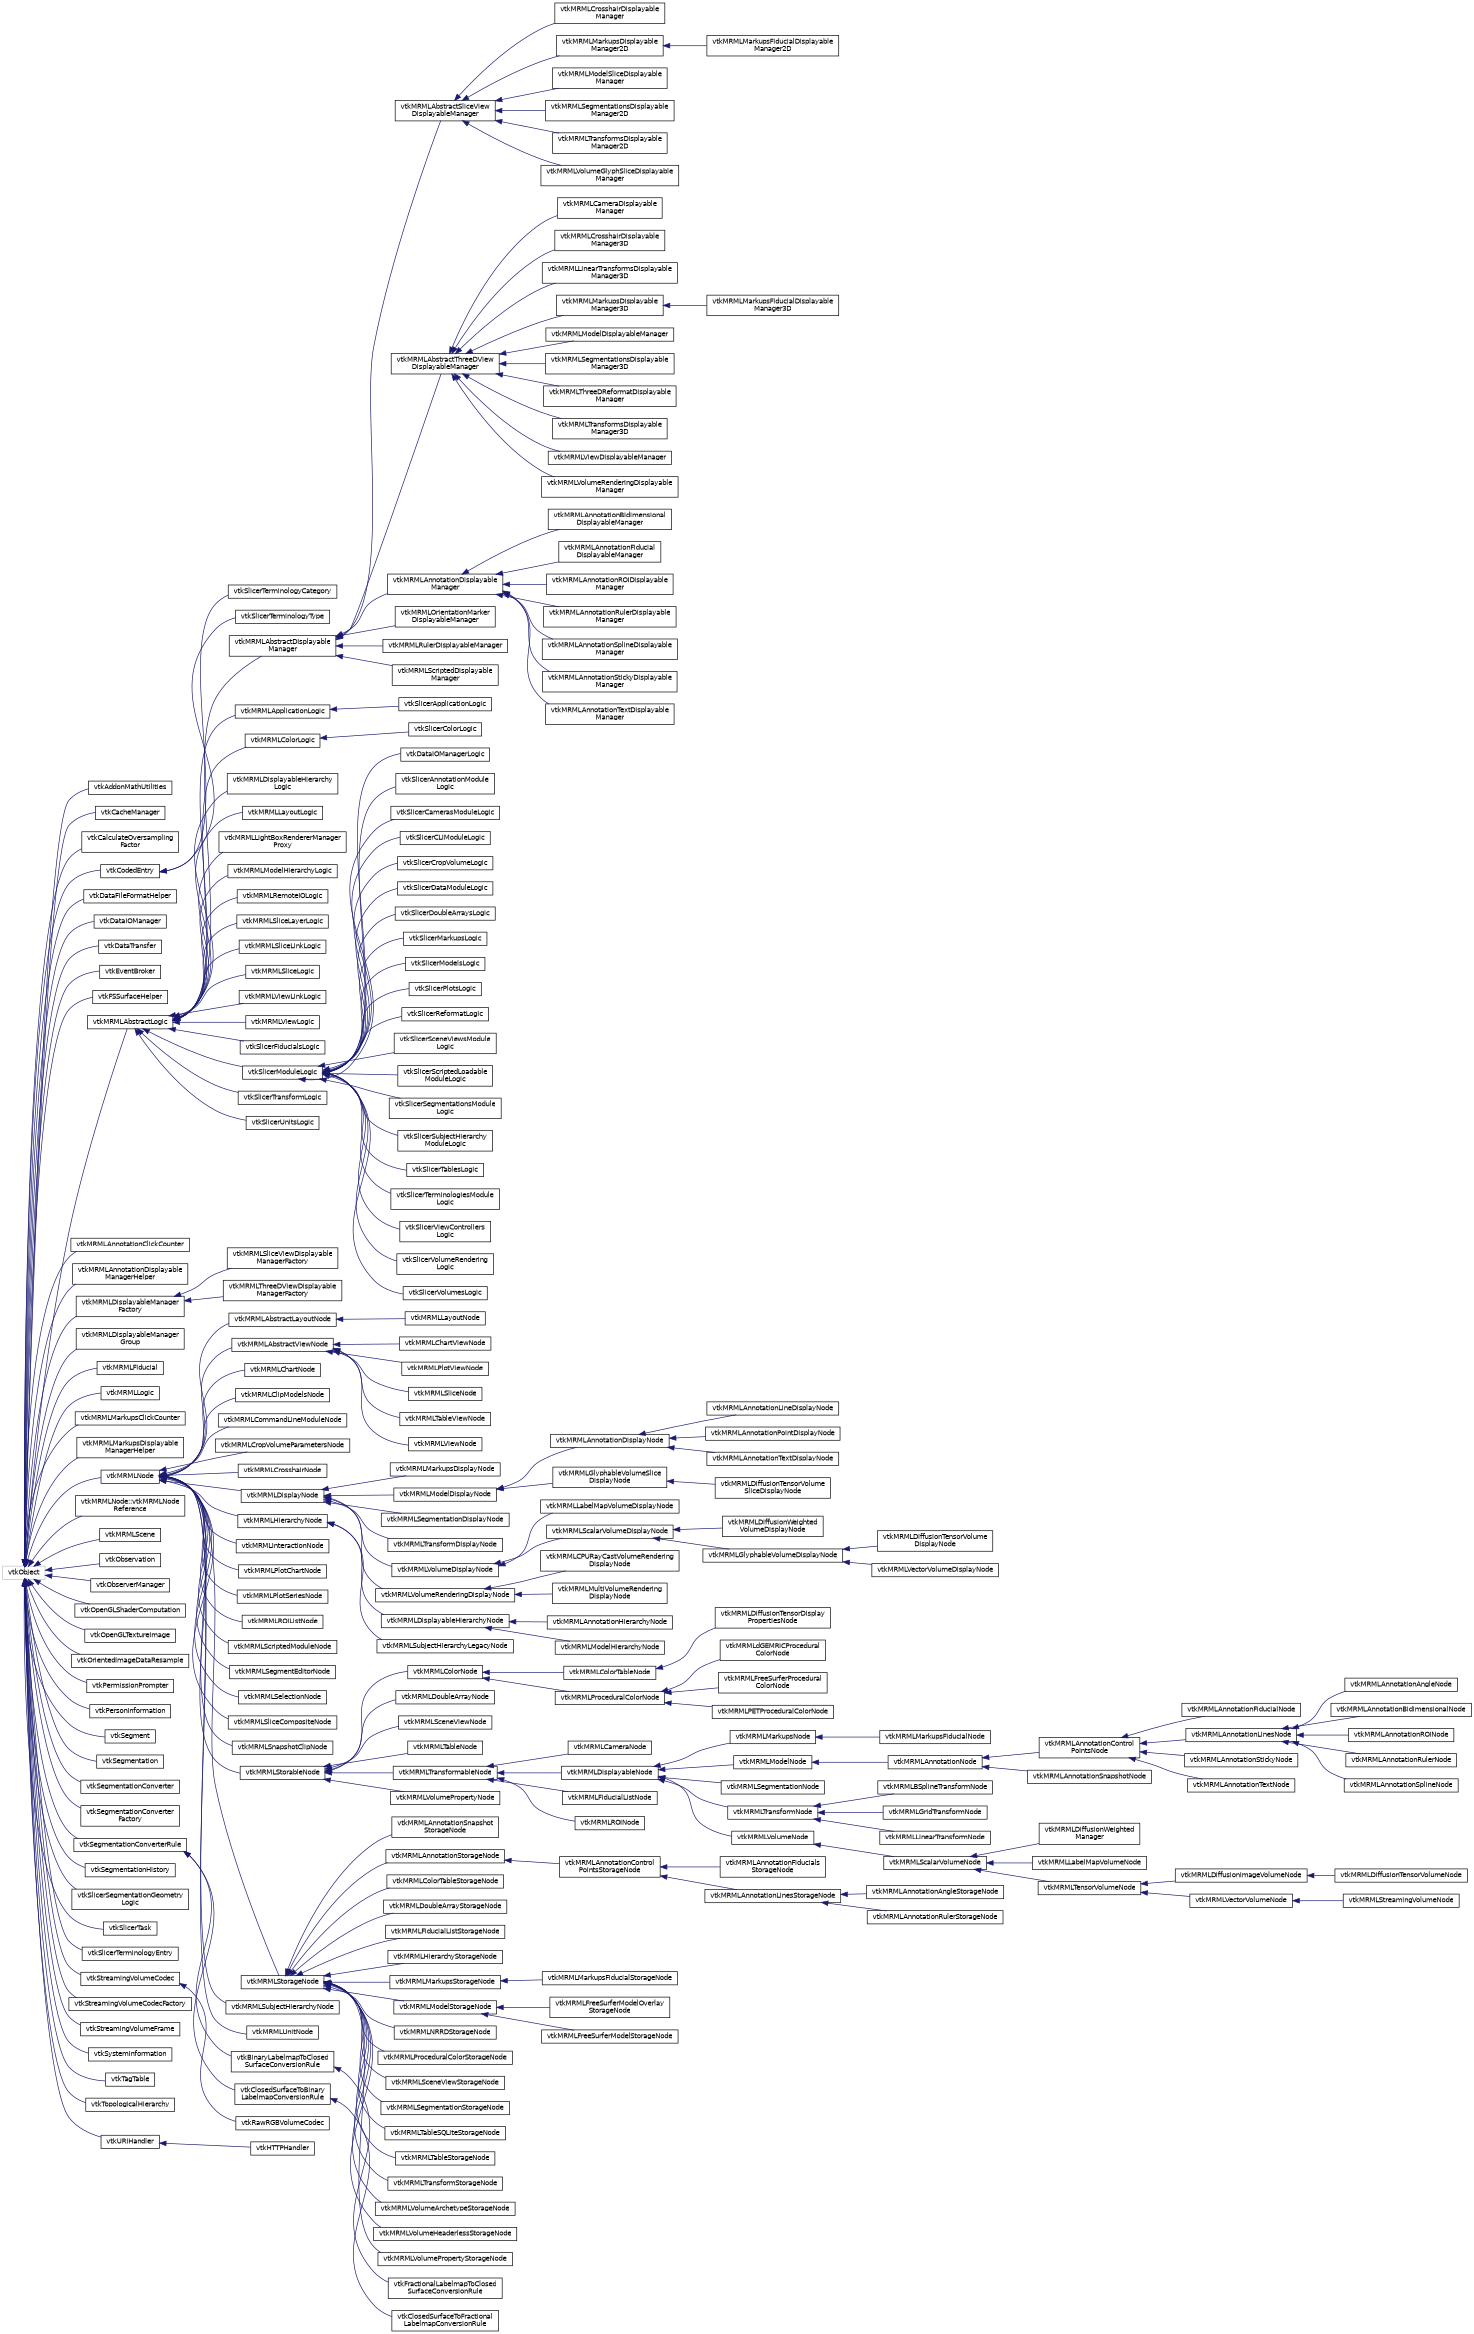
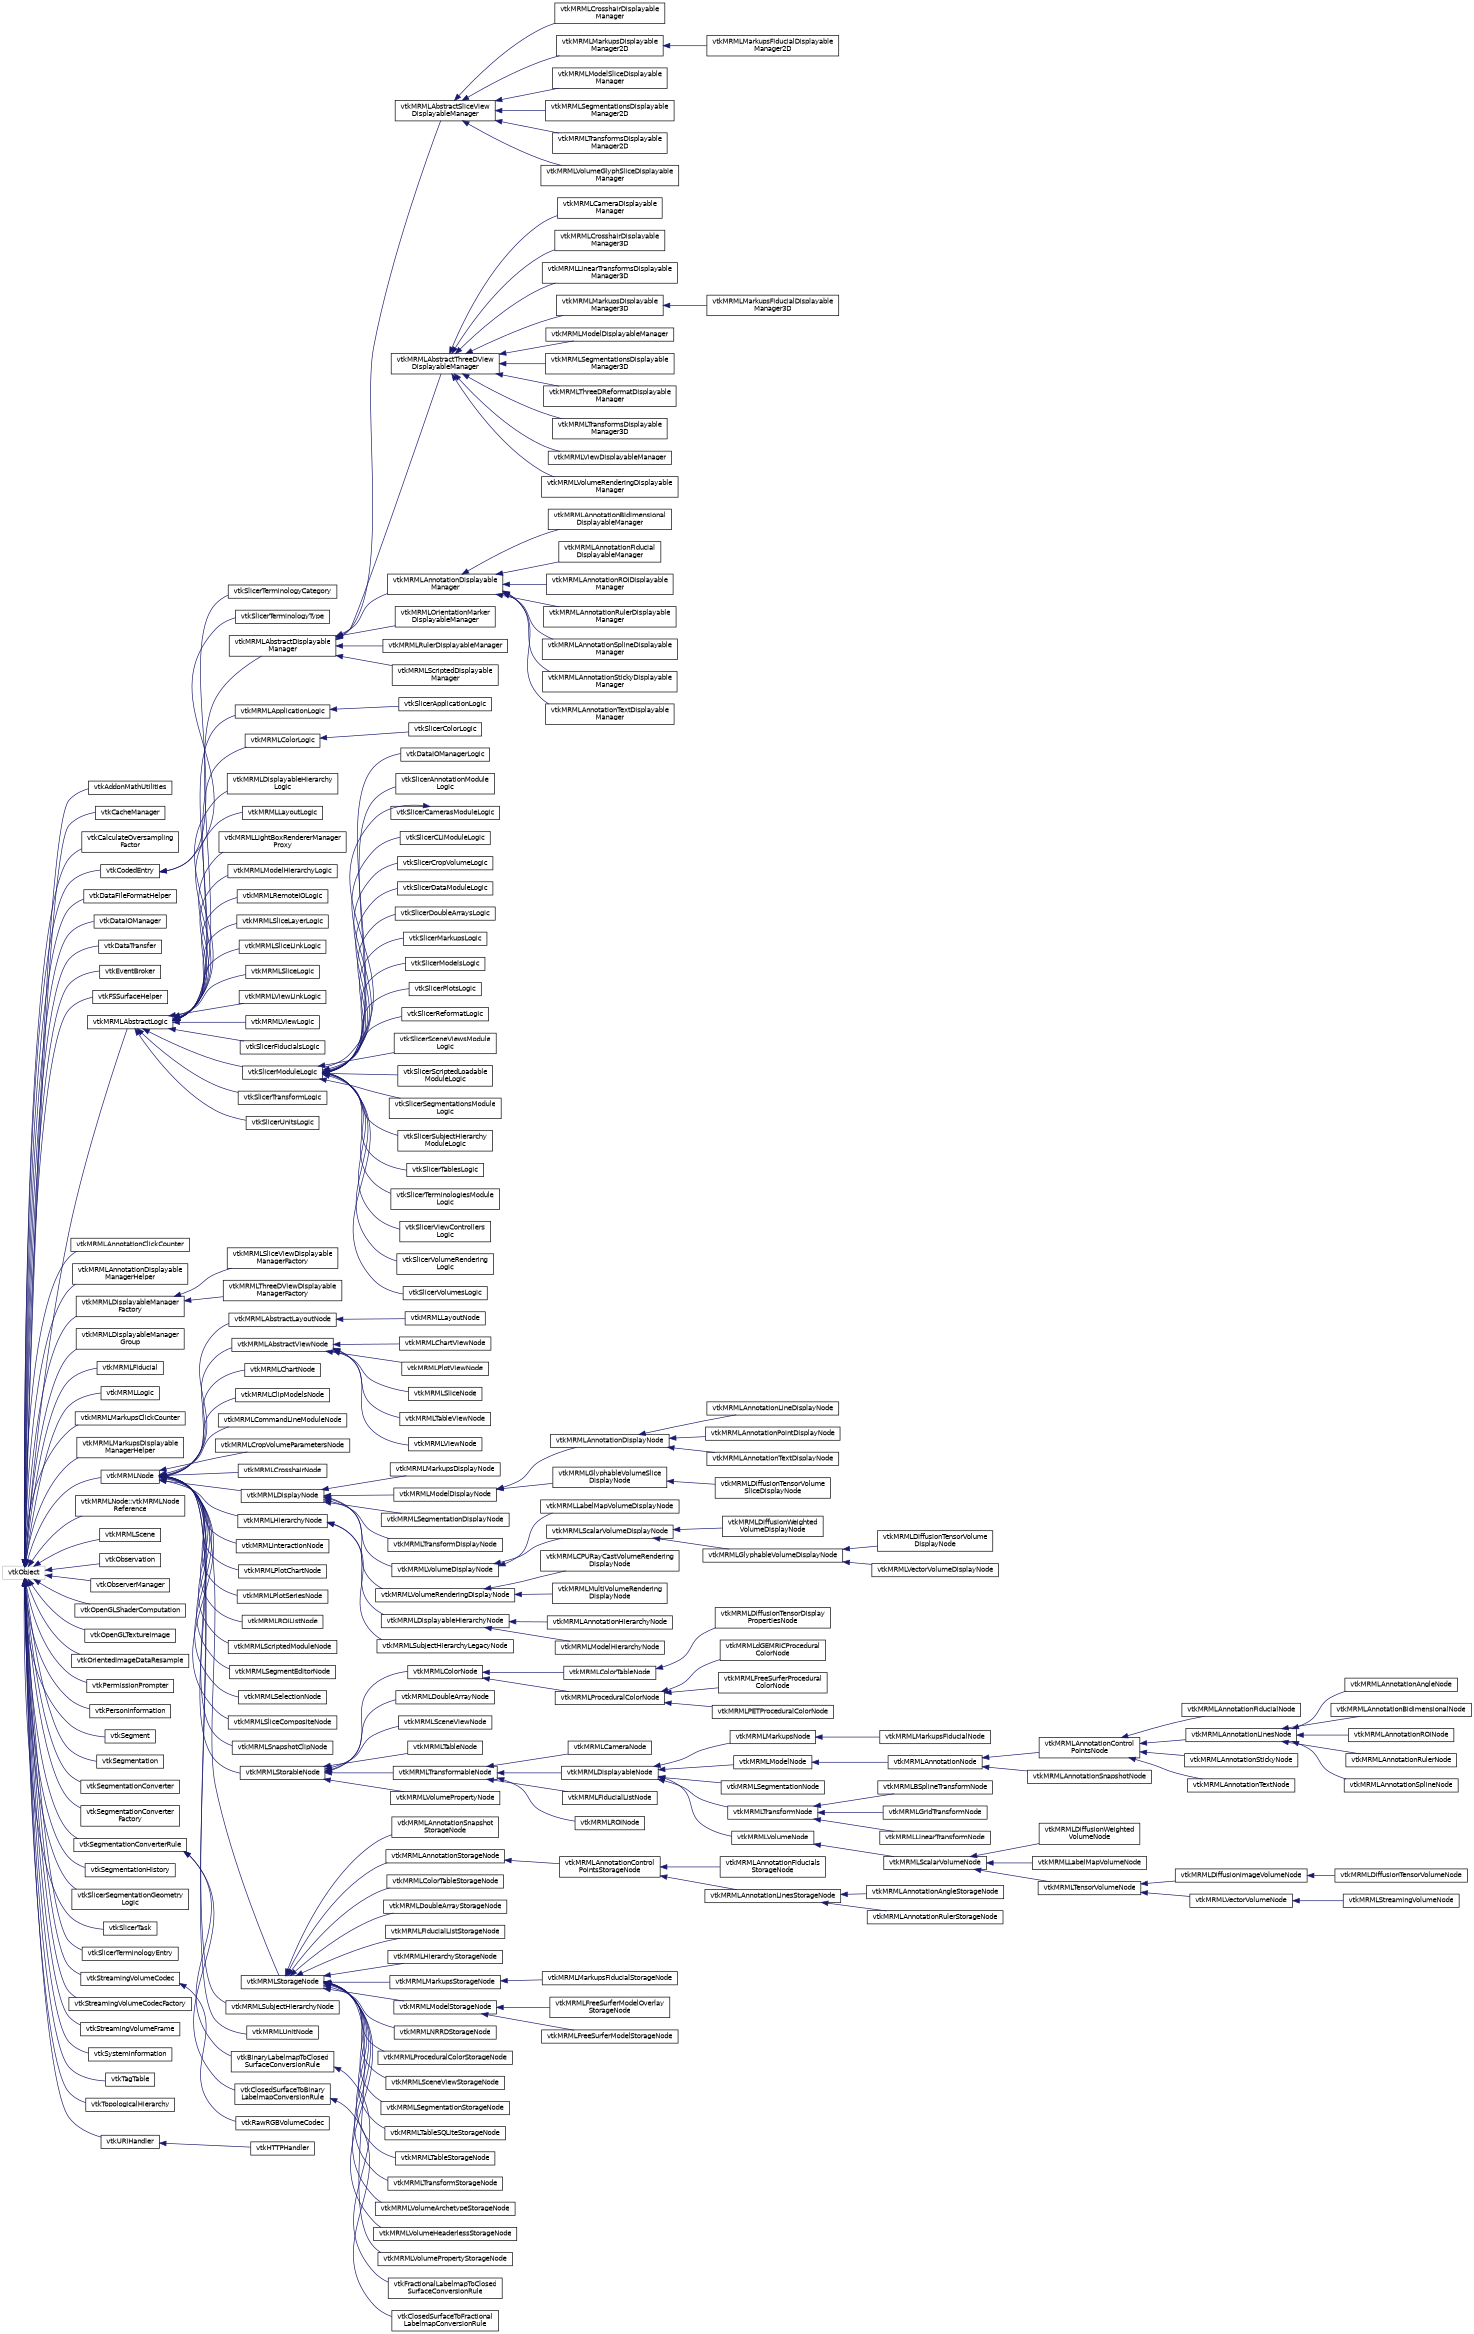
(350, 889) -> (351, 885)
(1089, 1834) -> (1089, 1834)
